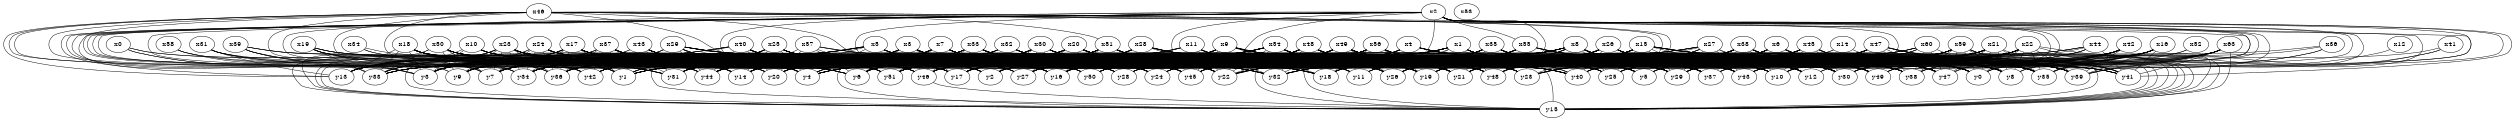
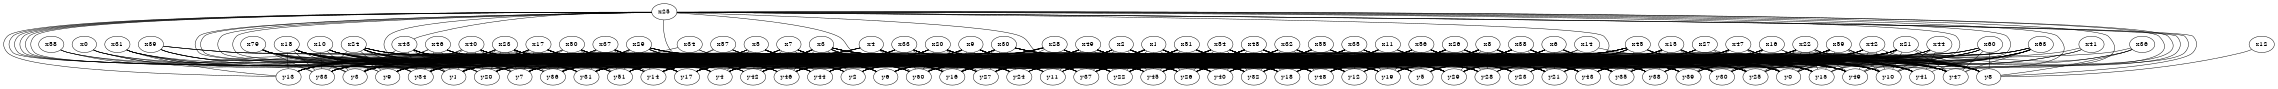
(1467, 12) -> none
(949, 20) -> (762, 61)
(1479, 28) -> (1221, 61)
(303, 44) -> (253, 44)
(2196, 44) -> none
(741, 61) -> (508, 20)
(1236, 102) -> (1232, 56)
